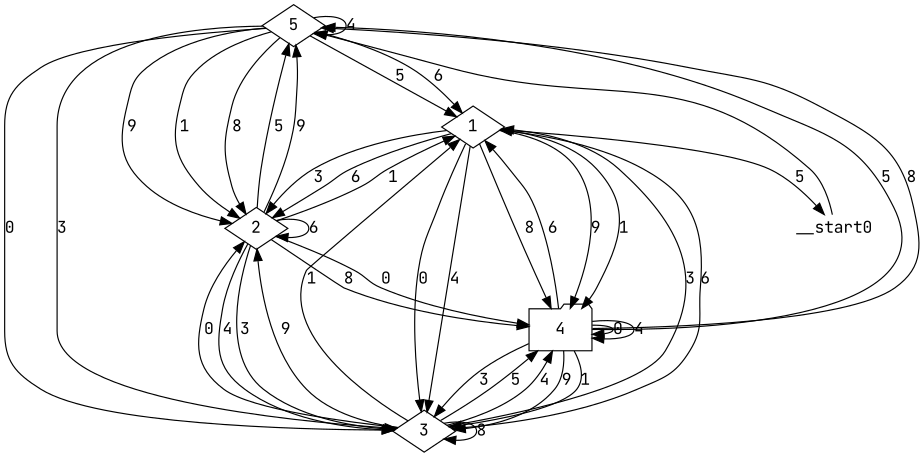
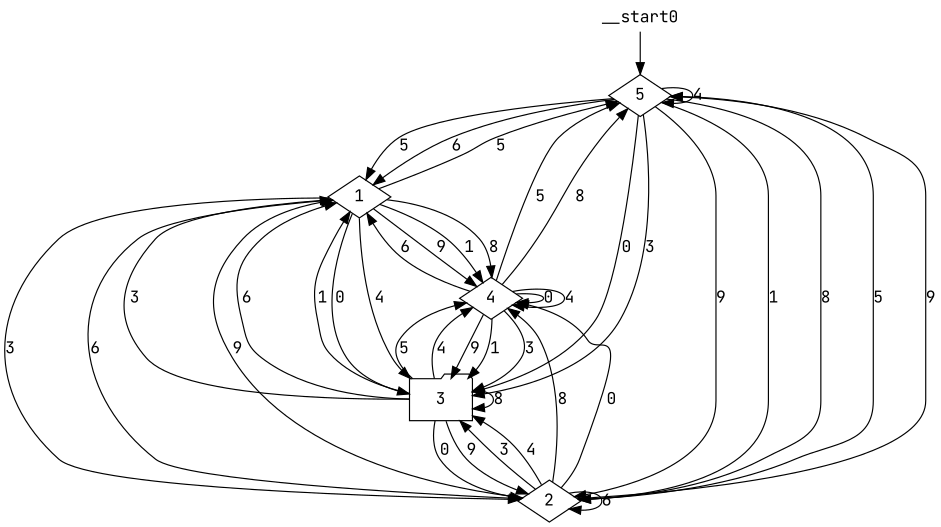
(666, 146) -> (490, 140)
(393, 178) -> (238, 349)
(560, 330) -> (491, 298)
(424, 431) -> (441, 400)
